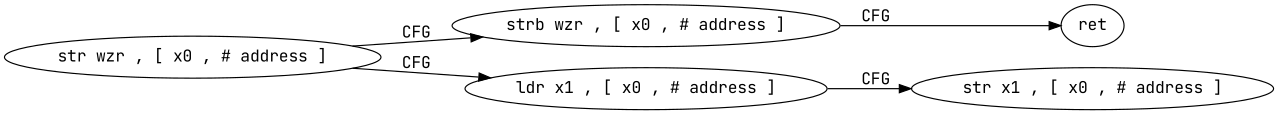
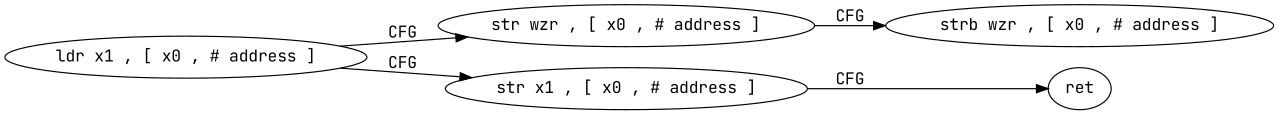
(945, 26) -> (922, 89)
(415, 73) -> (398, 42)
